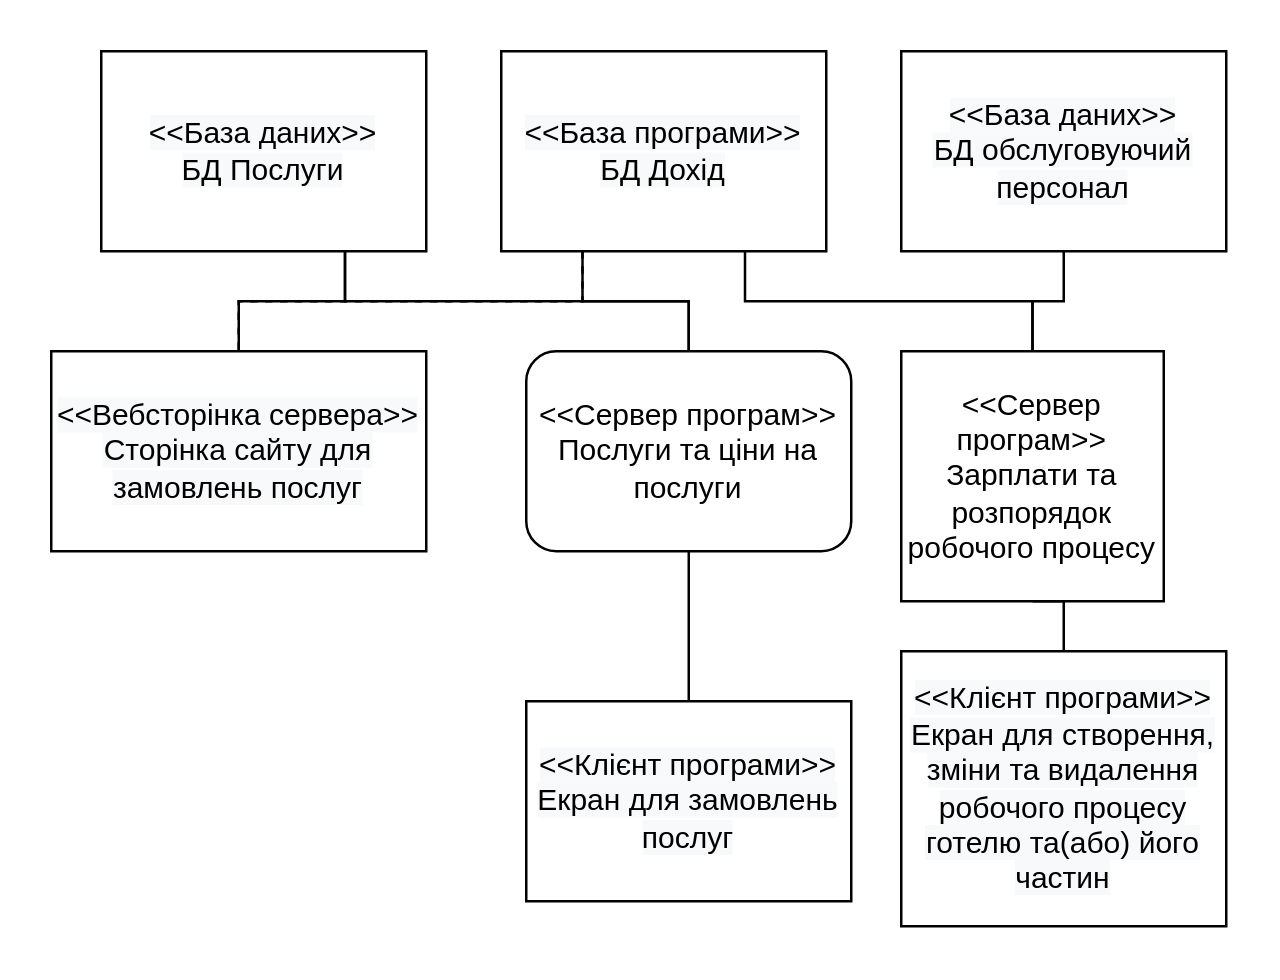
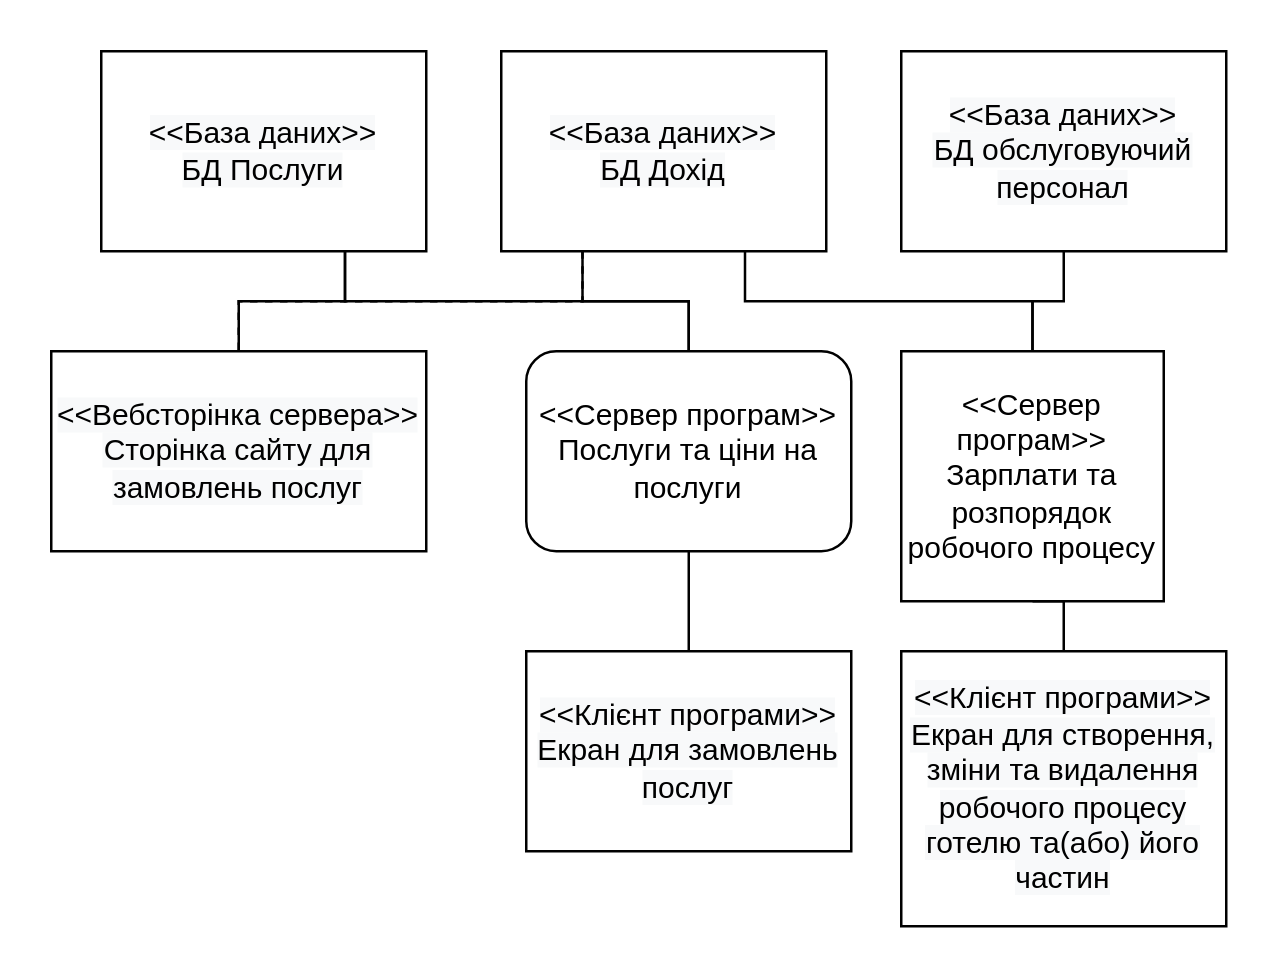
(664, 151) -> (664, 151)
(689, 801) -> (689, 751)
